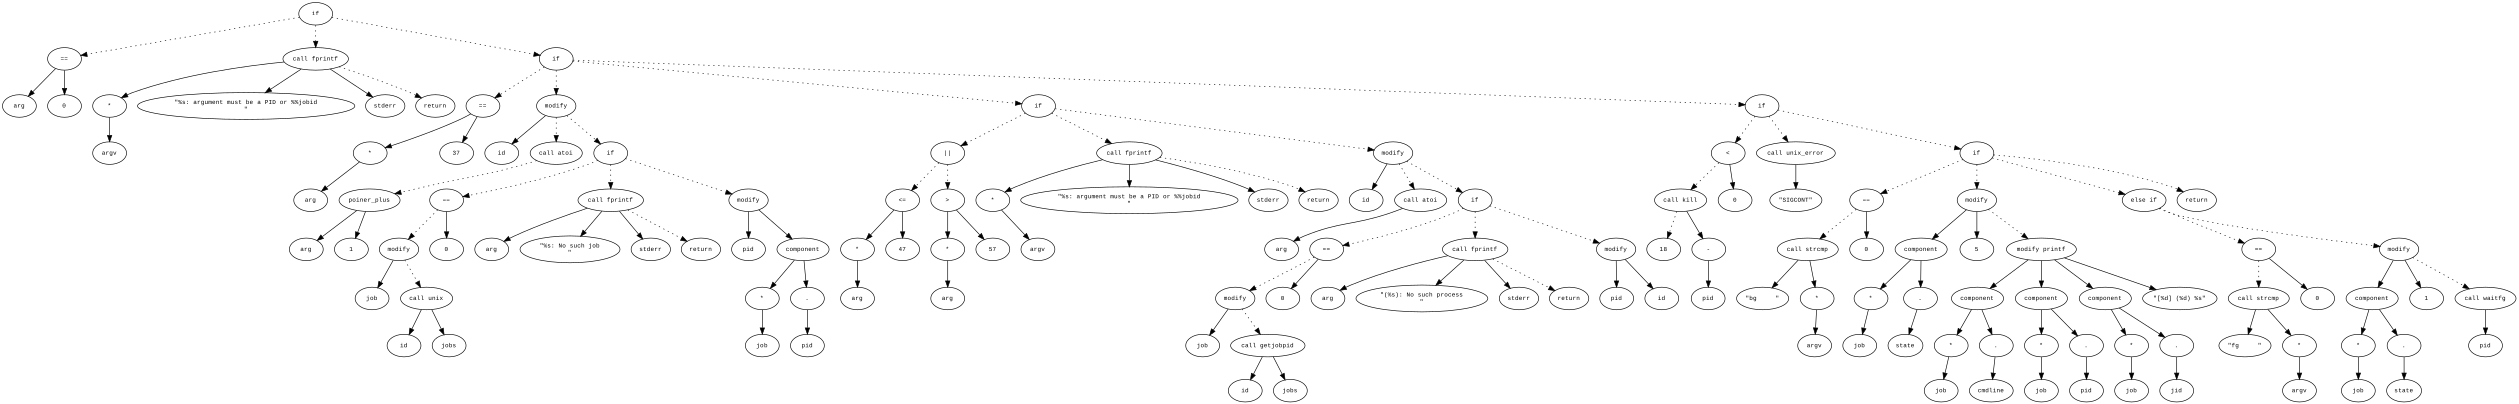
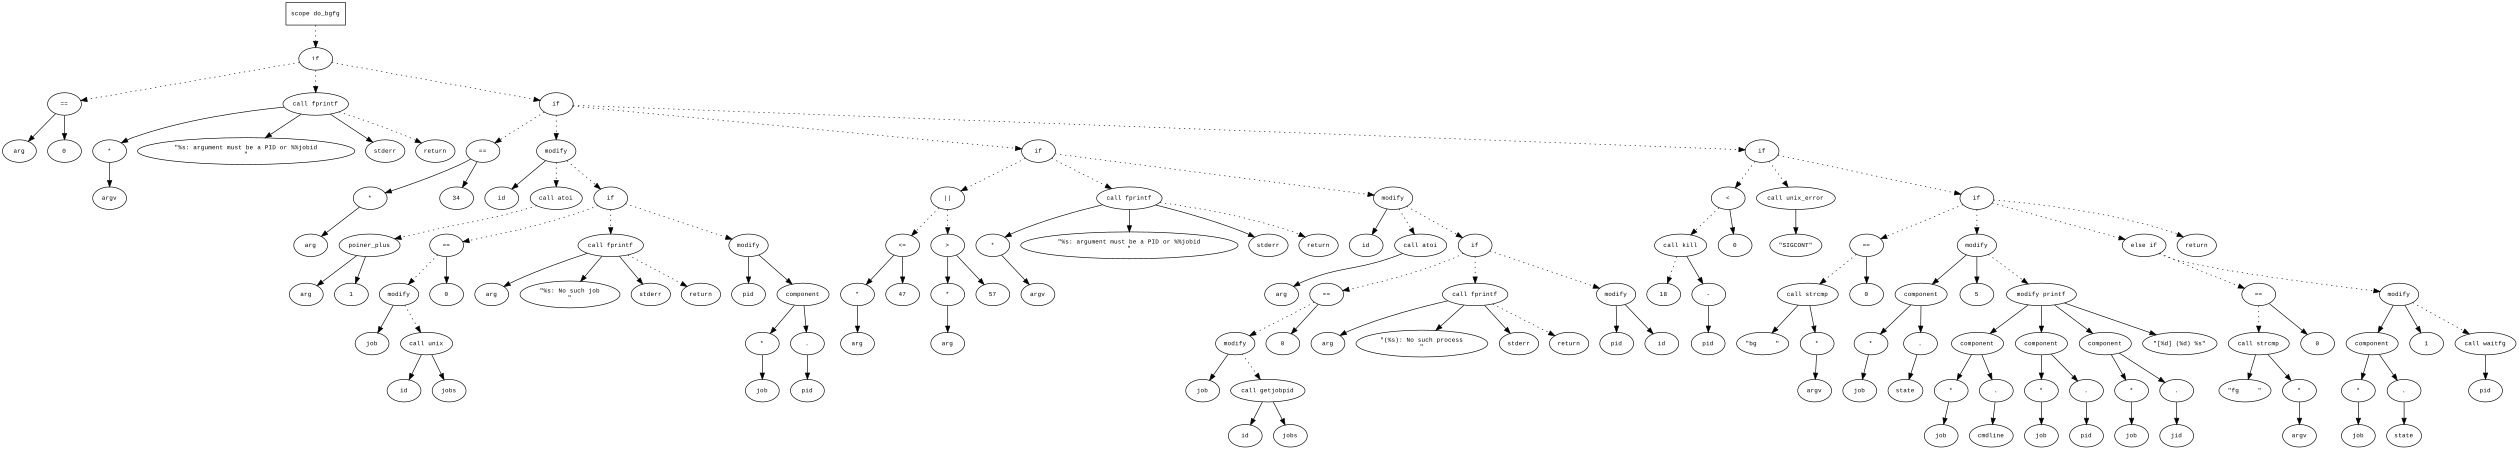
none -> (316, 14)
(457, 153) -> (457, 198)
